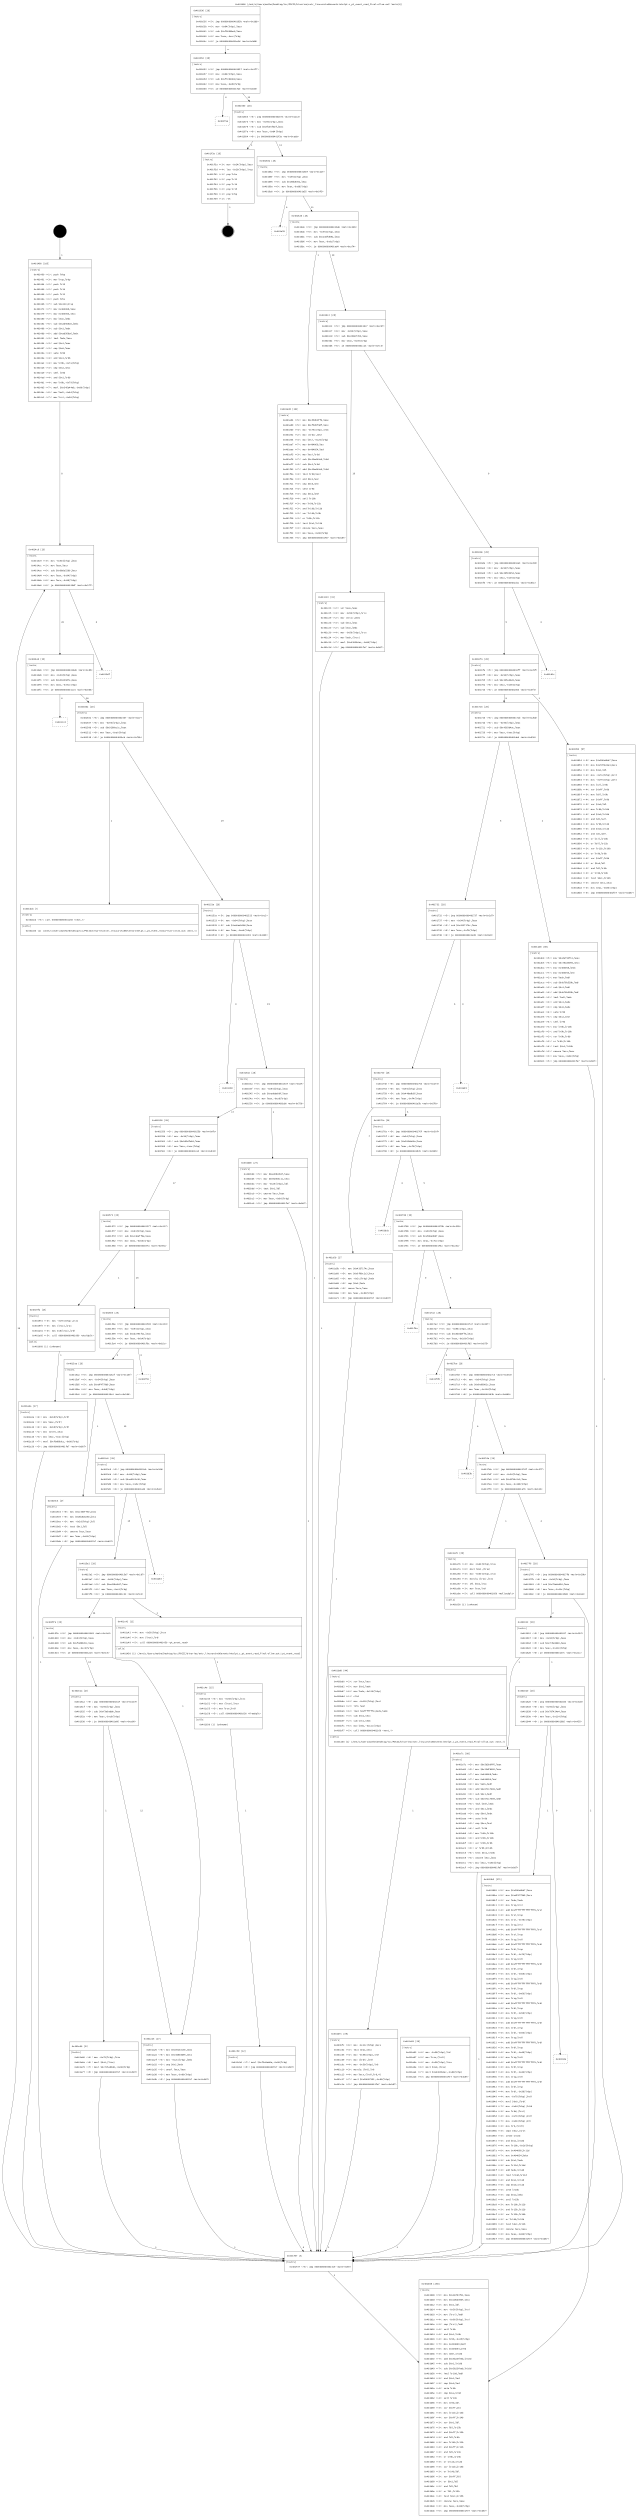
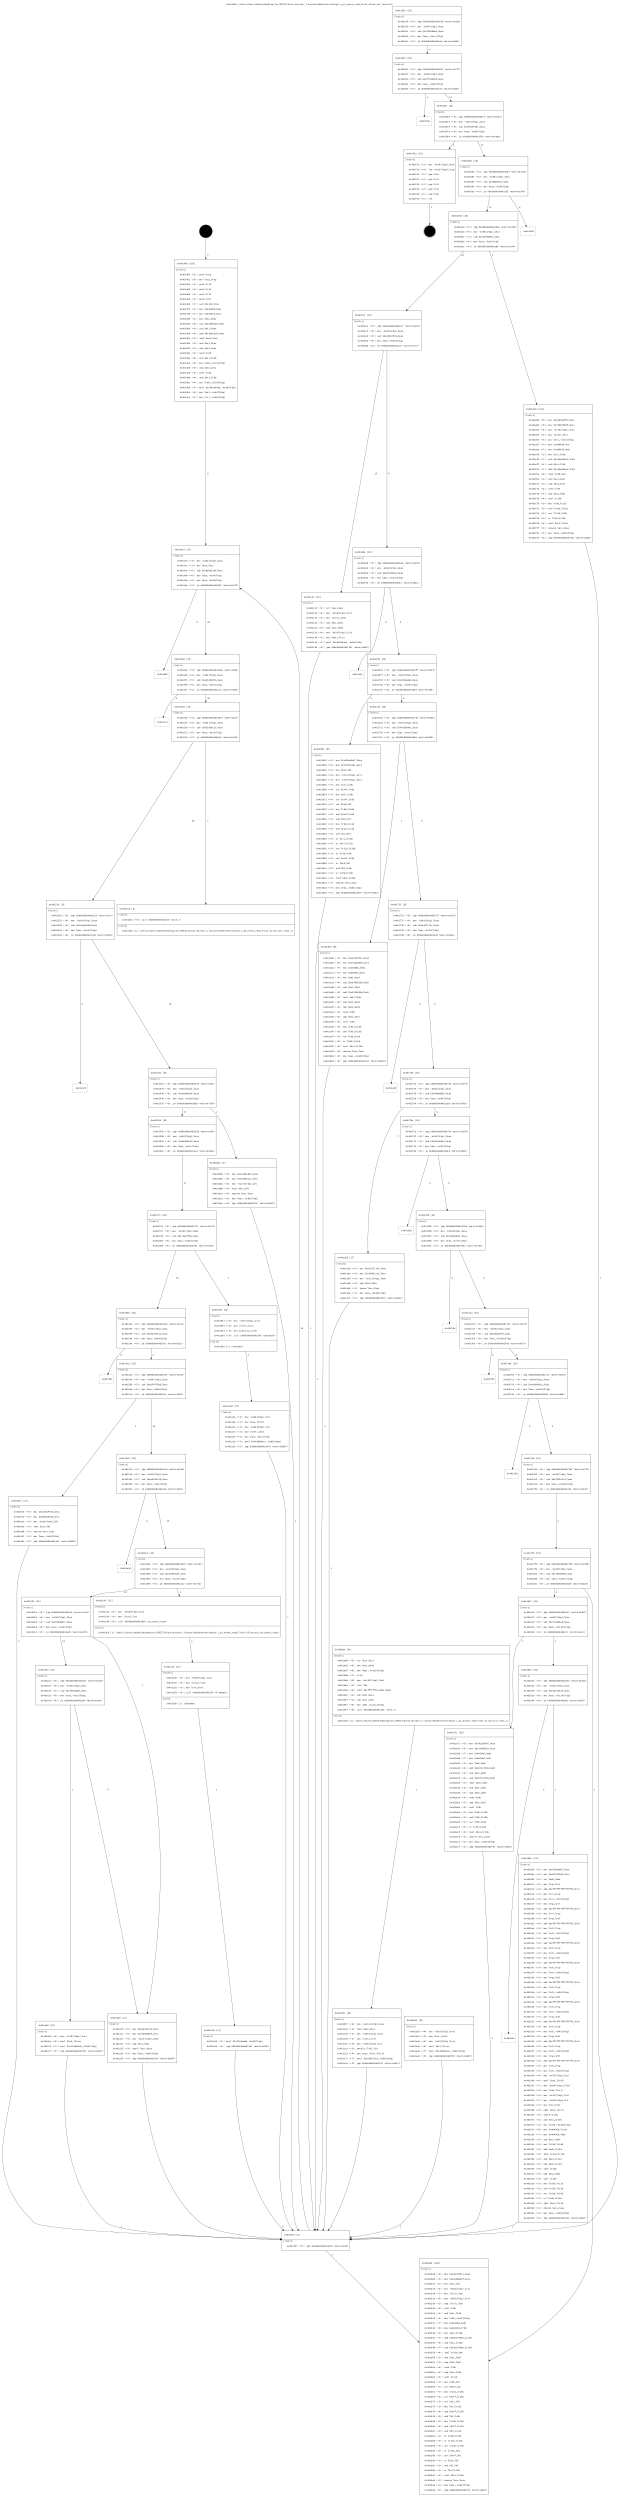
(480, 1579) -> none
